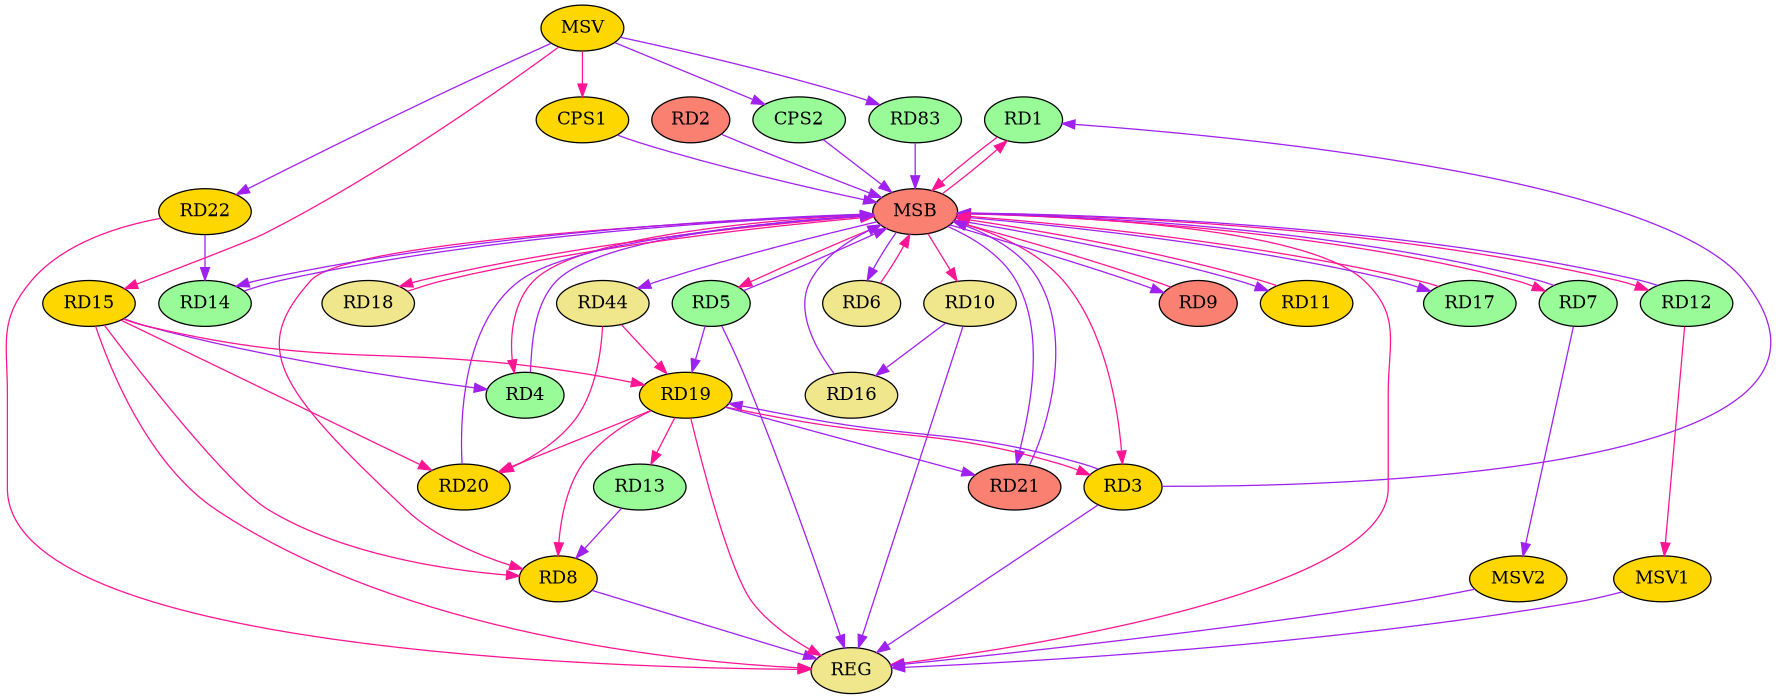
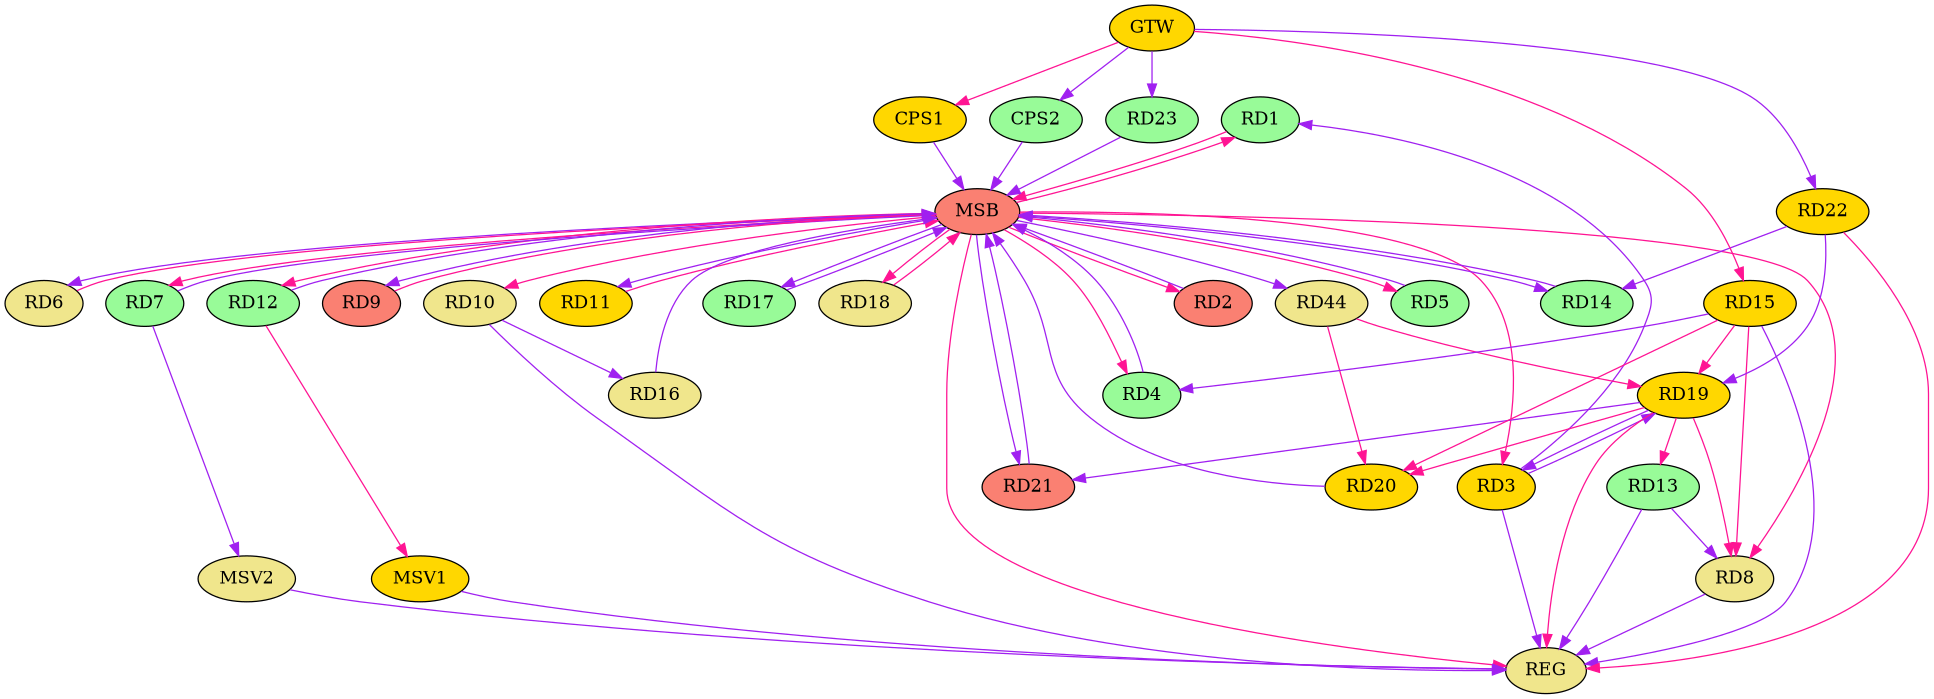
(582, 28) -> (1152, 28)
(915, 120) -> (1152, 120)
(1206, 242) -> (861, 262)
none -> (1088, 258)
(700, 343) -> (1809, 324)
(903, 434) -> (1591, 437)
(785, 479) -> (1605, 575)
(558, 579) -> (1735, 579)
(1518, 579) -> (247, 579)
(390, 593) -> (1806, 561)
